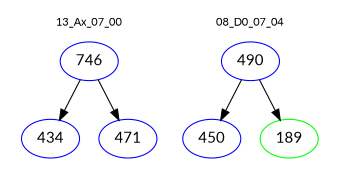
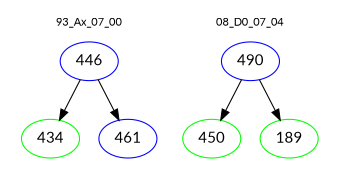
(89, 23) -> (89, 23)
(89, 61) -> (89, 61)
(51, 139) -> (51, 139)
(128, 139) -> (128, 139)
(212, 139) -> (212, 139)
